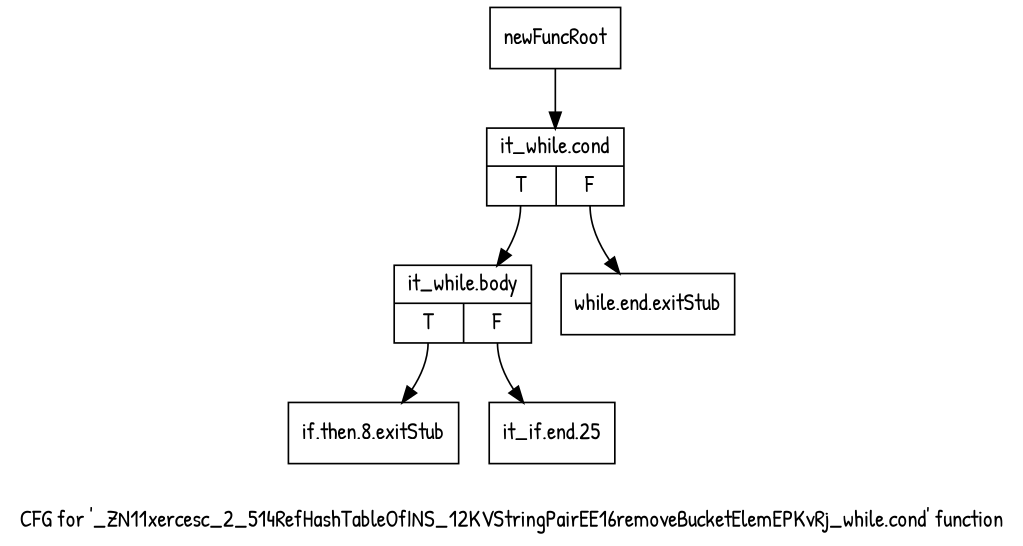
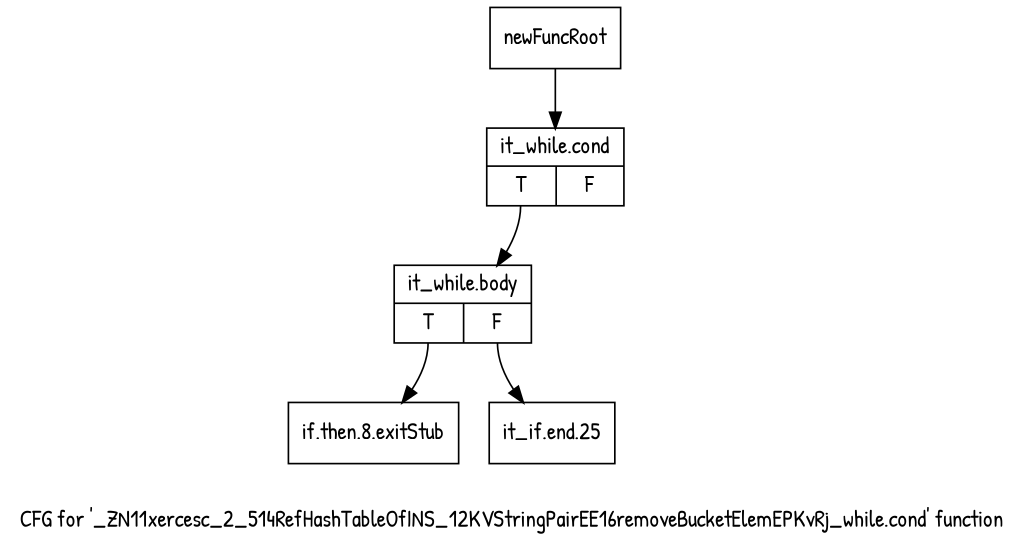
(648, 304) -> none
